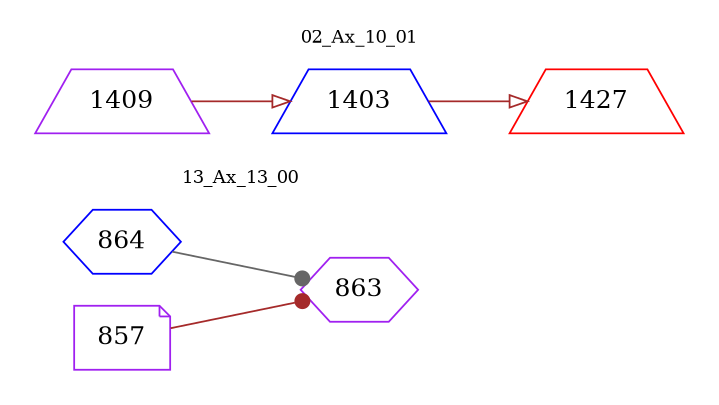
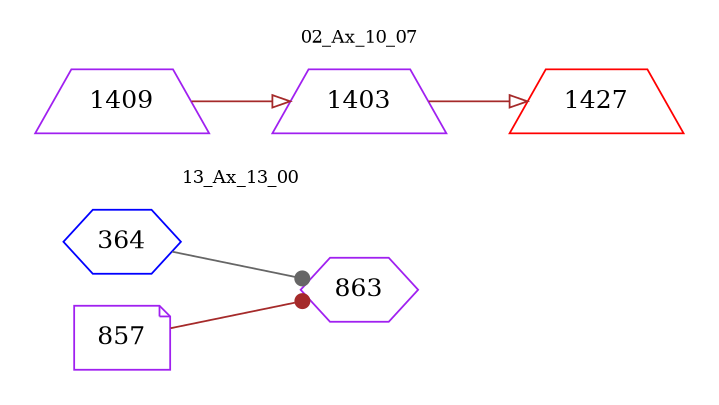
(359, 38) -> (359, 38)
(359, 101) -> (359, 101)
(122, 242) -> (122, 242)
